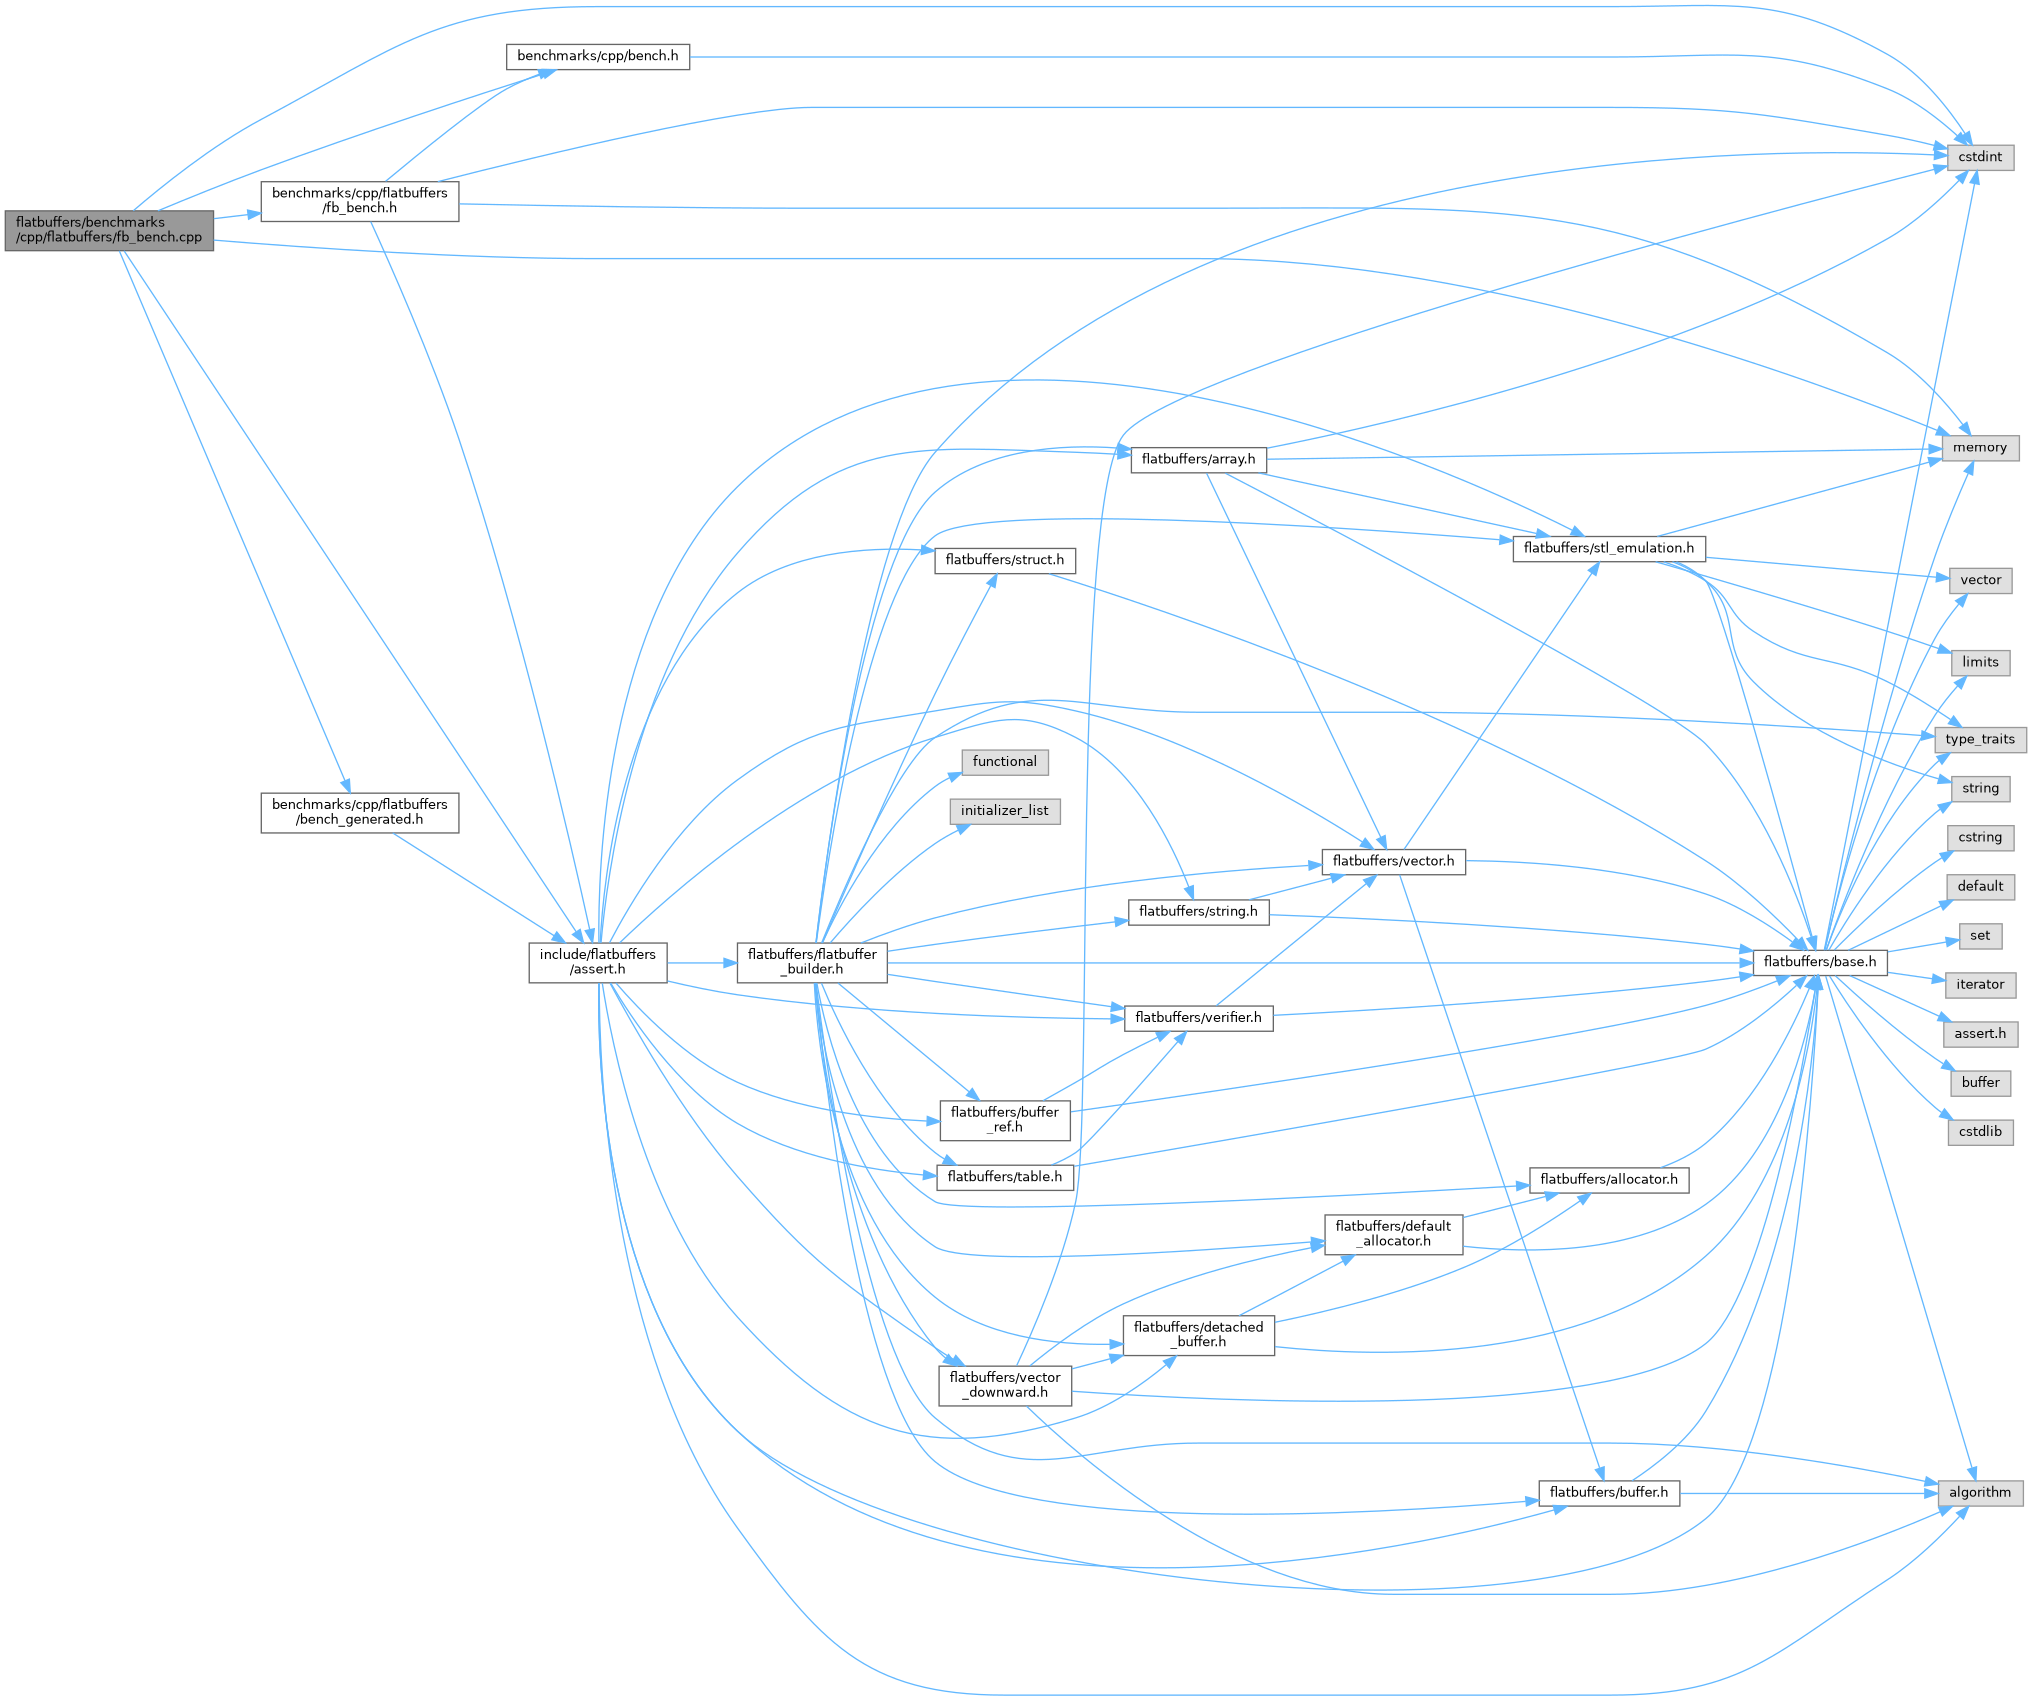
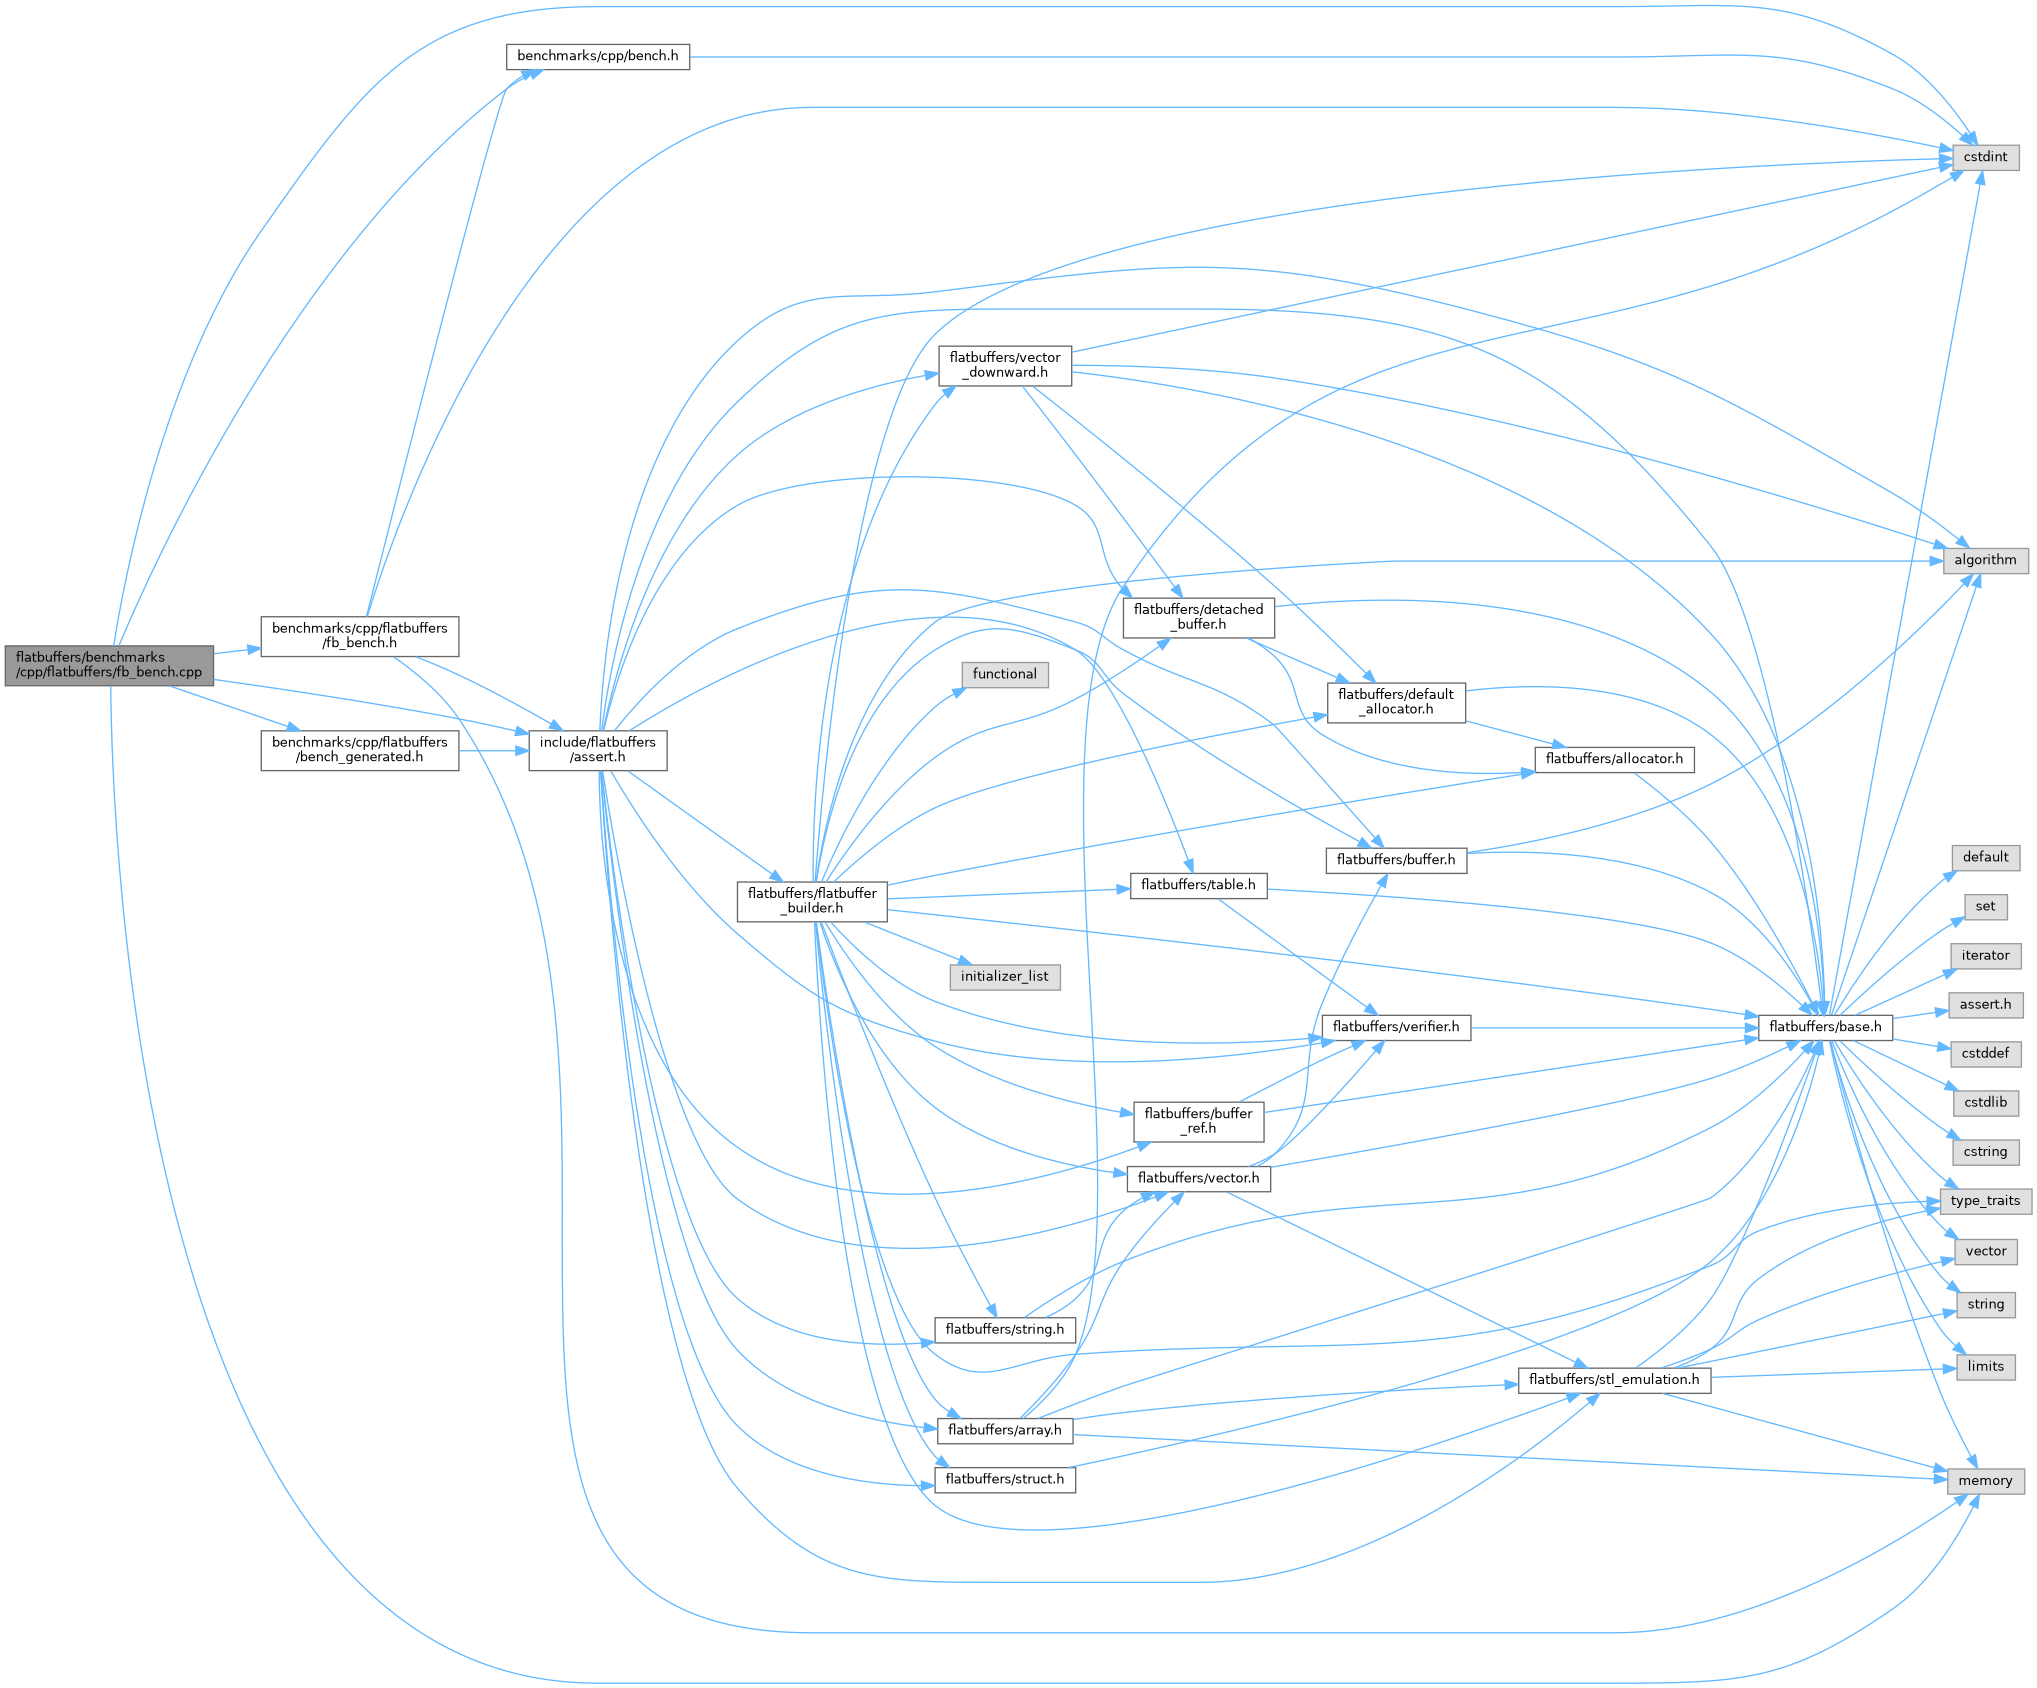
(1291, 945) -> (1317, 1115)
(1981, 1084) -> (1986, 1054)
